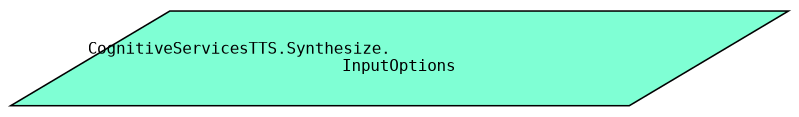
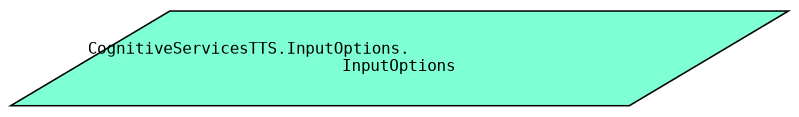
(400, 58) -> (400, 58)
